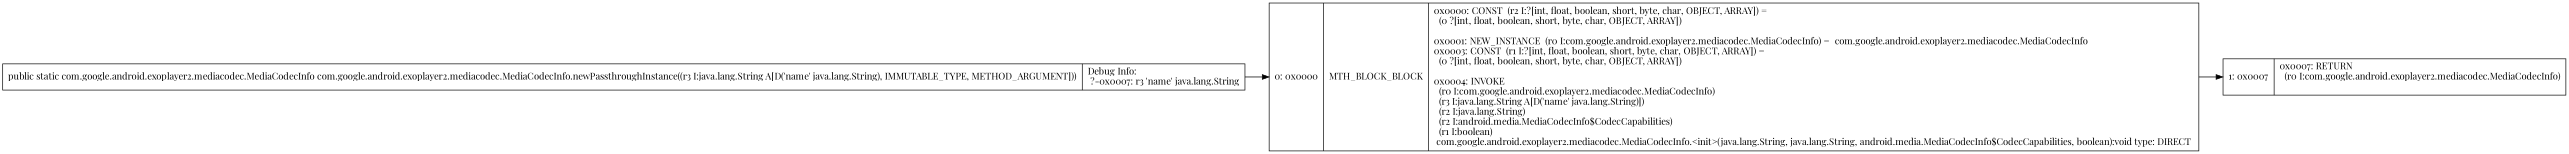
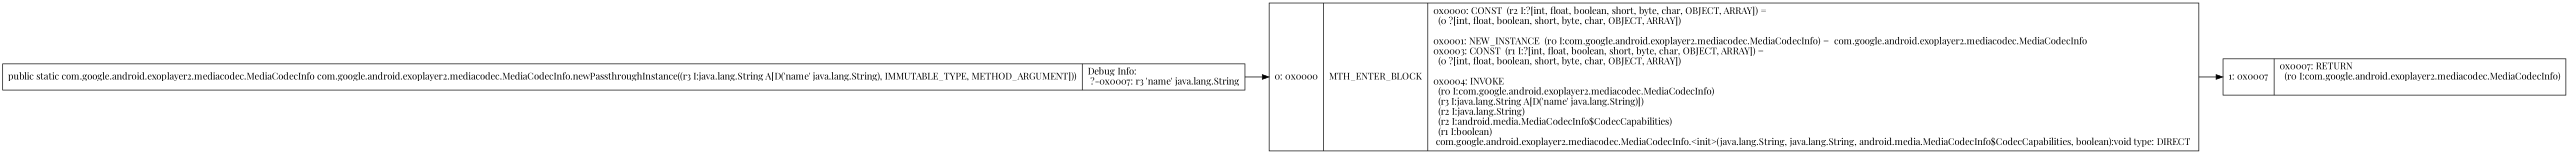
(1376, 77) -> (1376, 77)
